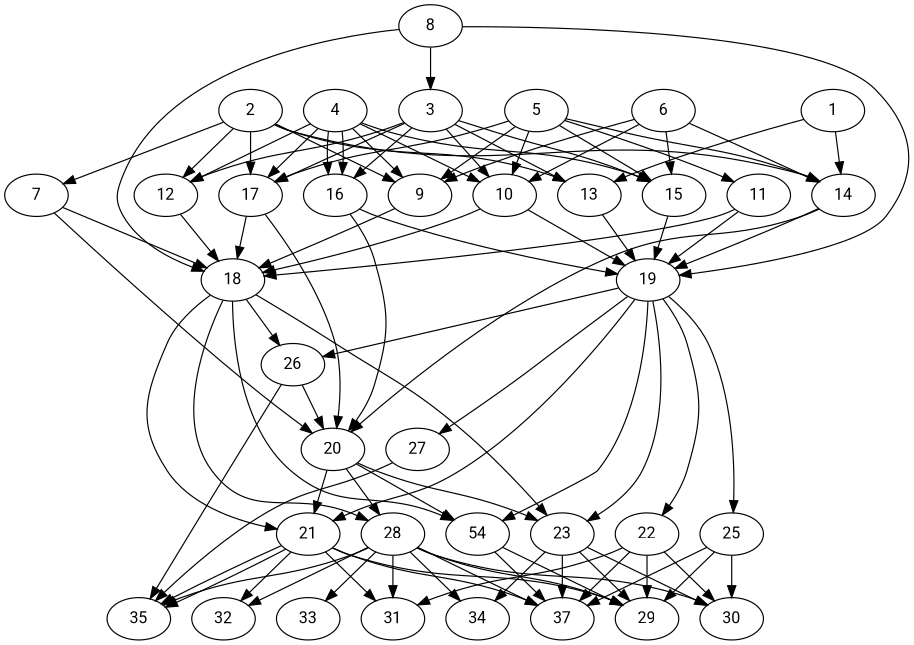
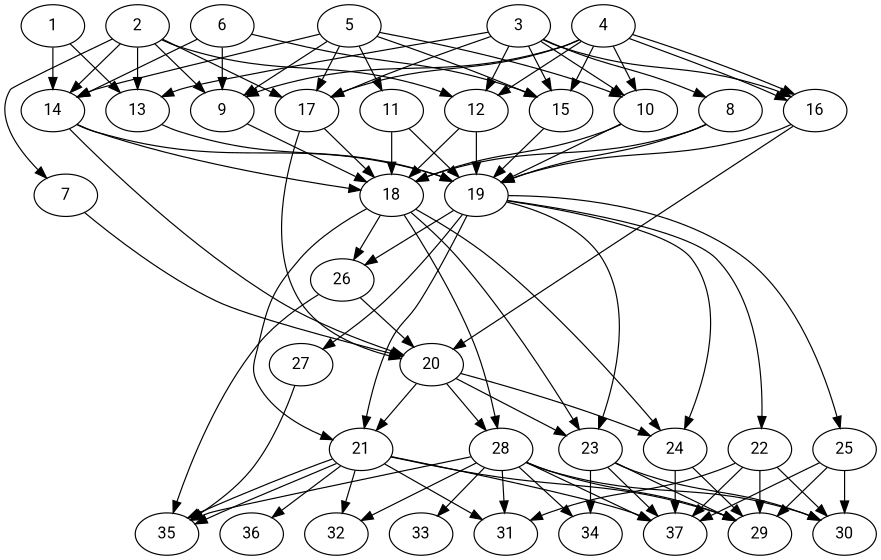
(431, 62) -> (638, 72)
(604, 143) -> none
none -> (476, 147)
(126, 234) -> (211, 163)
none -> (252, 534)
(478, 534) -> (675, 449)
